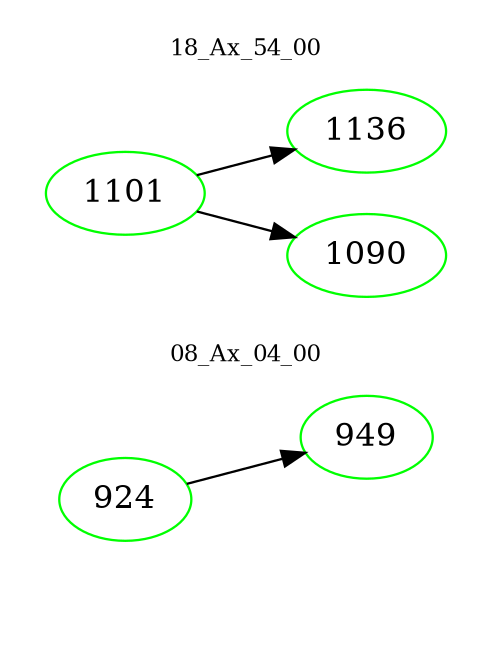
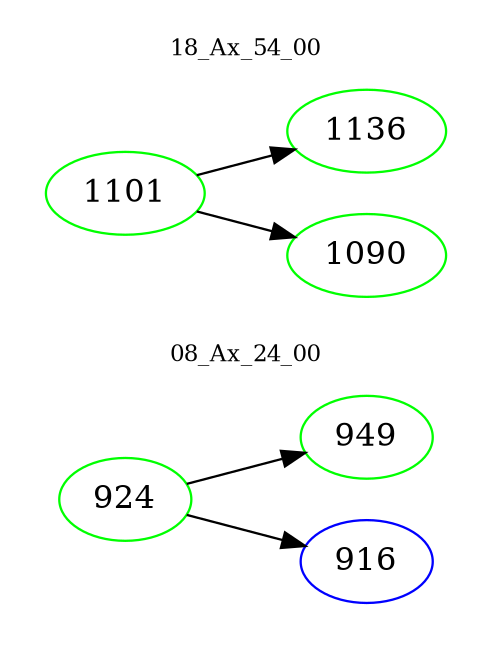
(246, 356) -> (246, 356)
none -> (367, 562)
